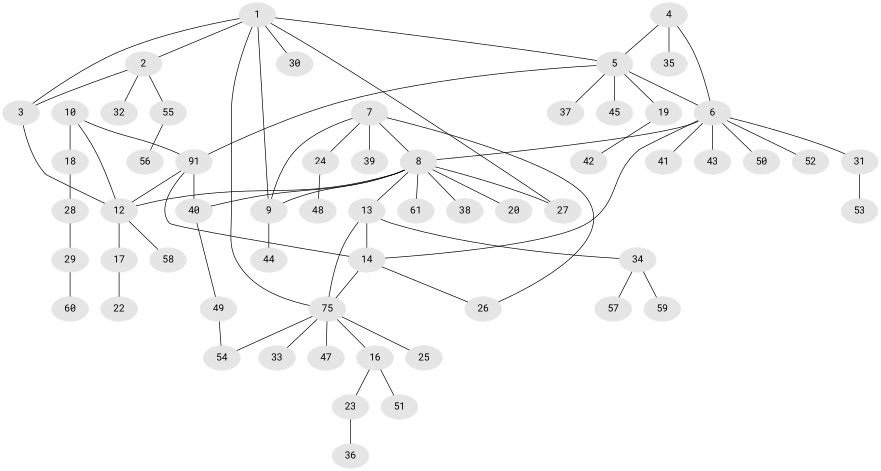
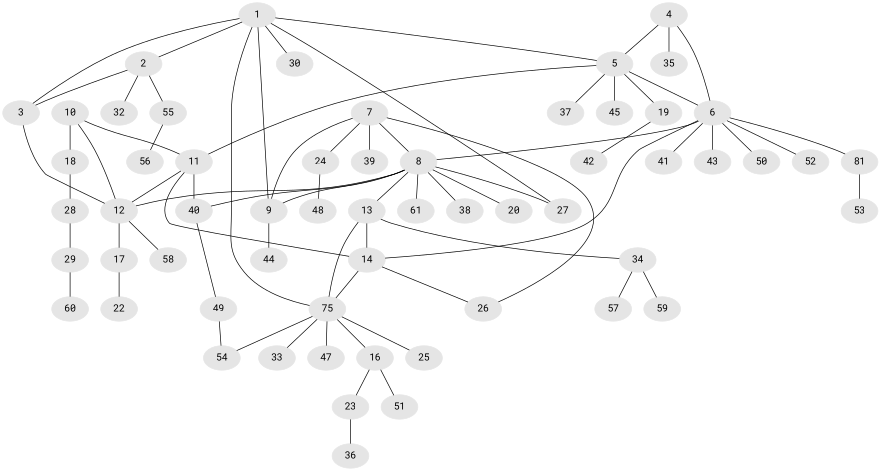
(194, 162) -> (194, 162)
(860, 162) -> (860, 162)
